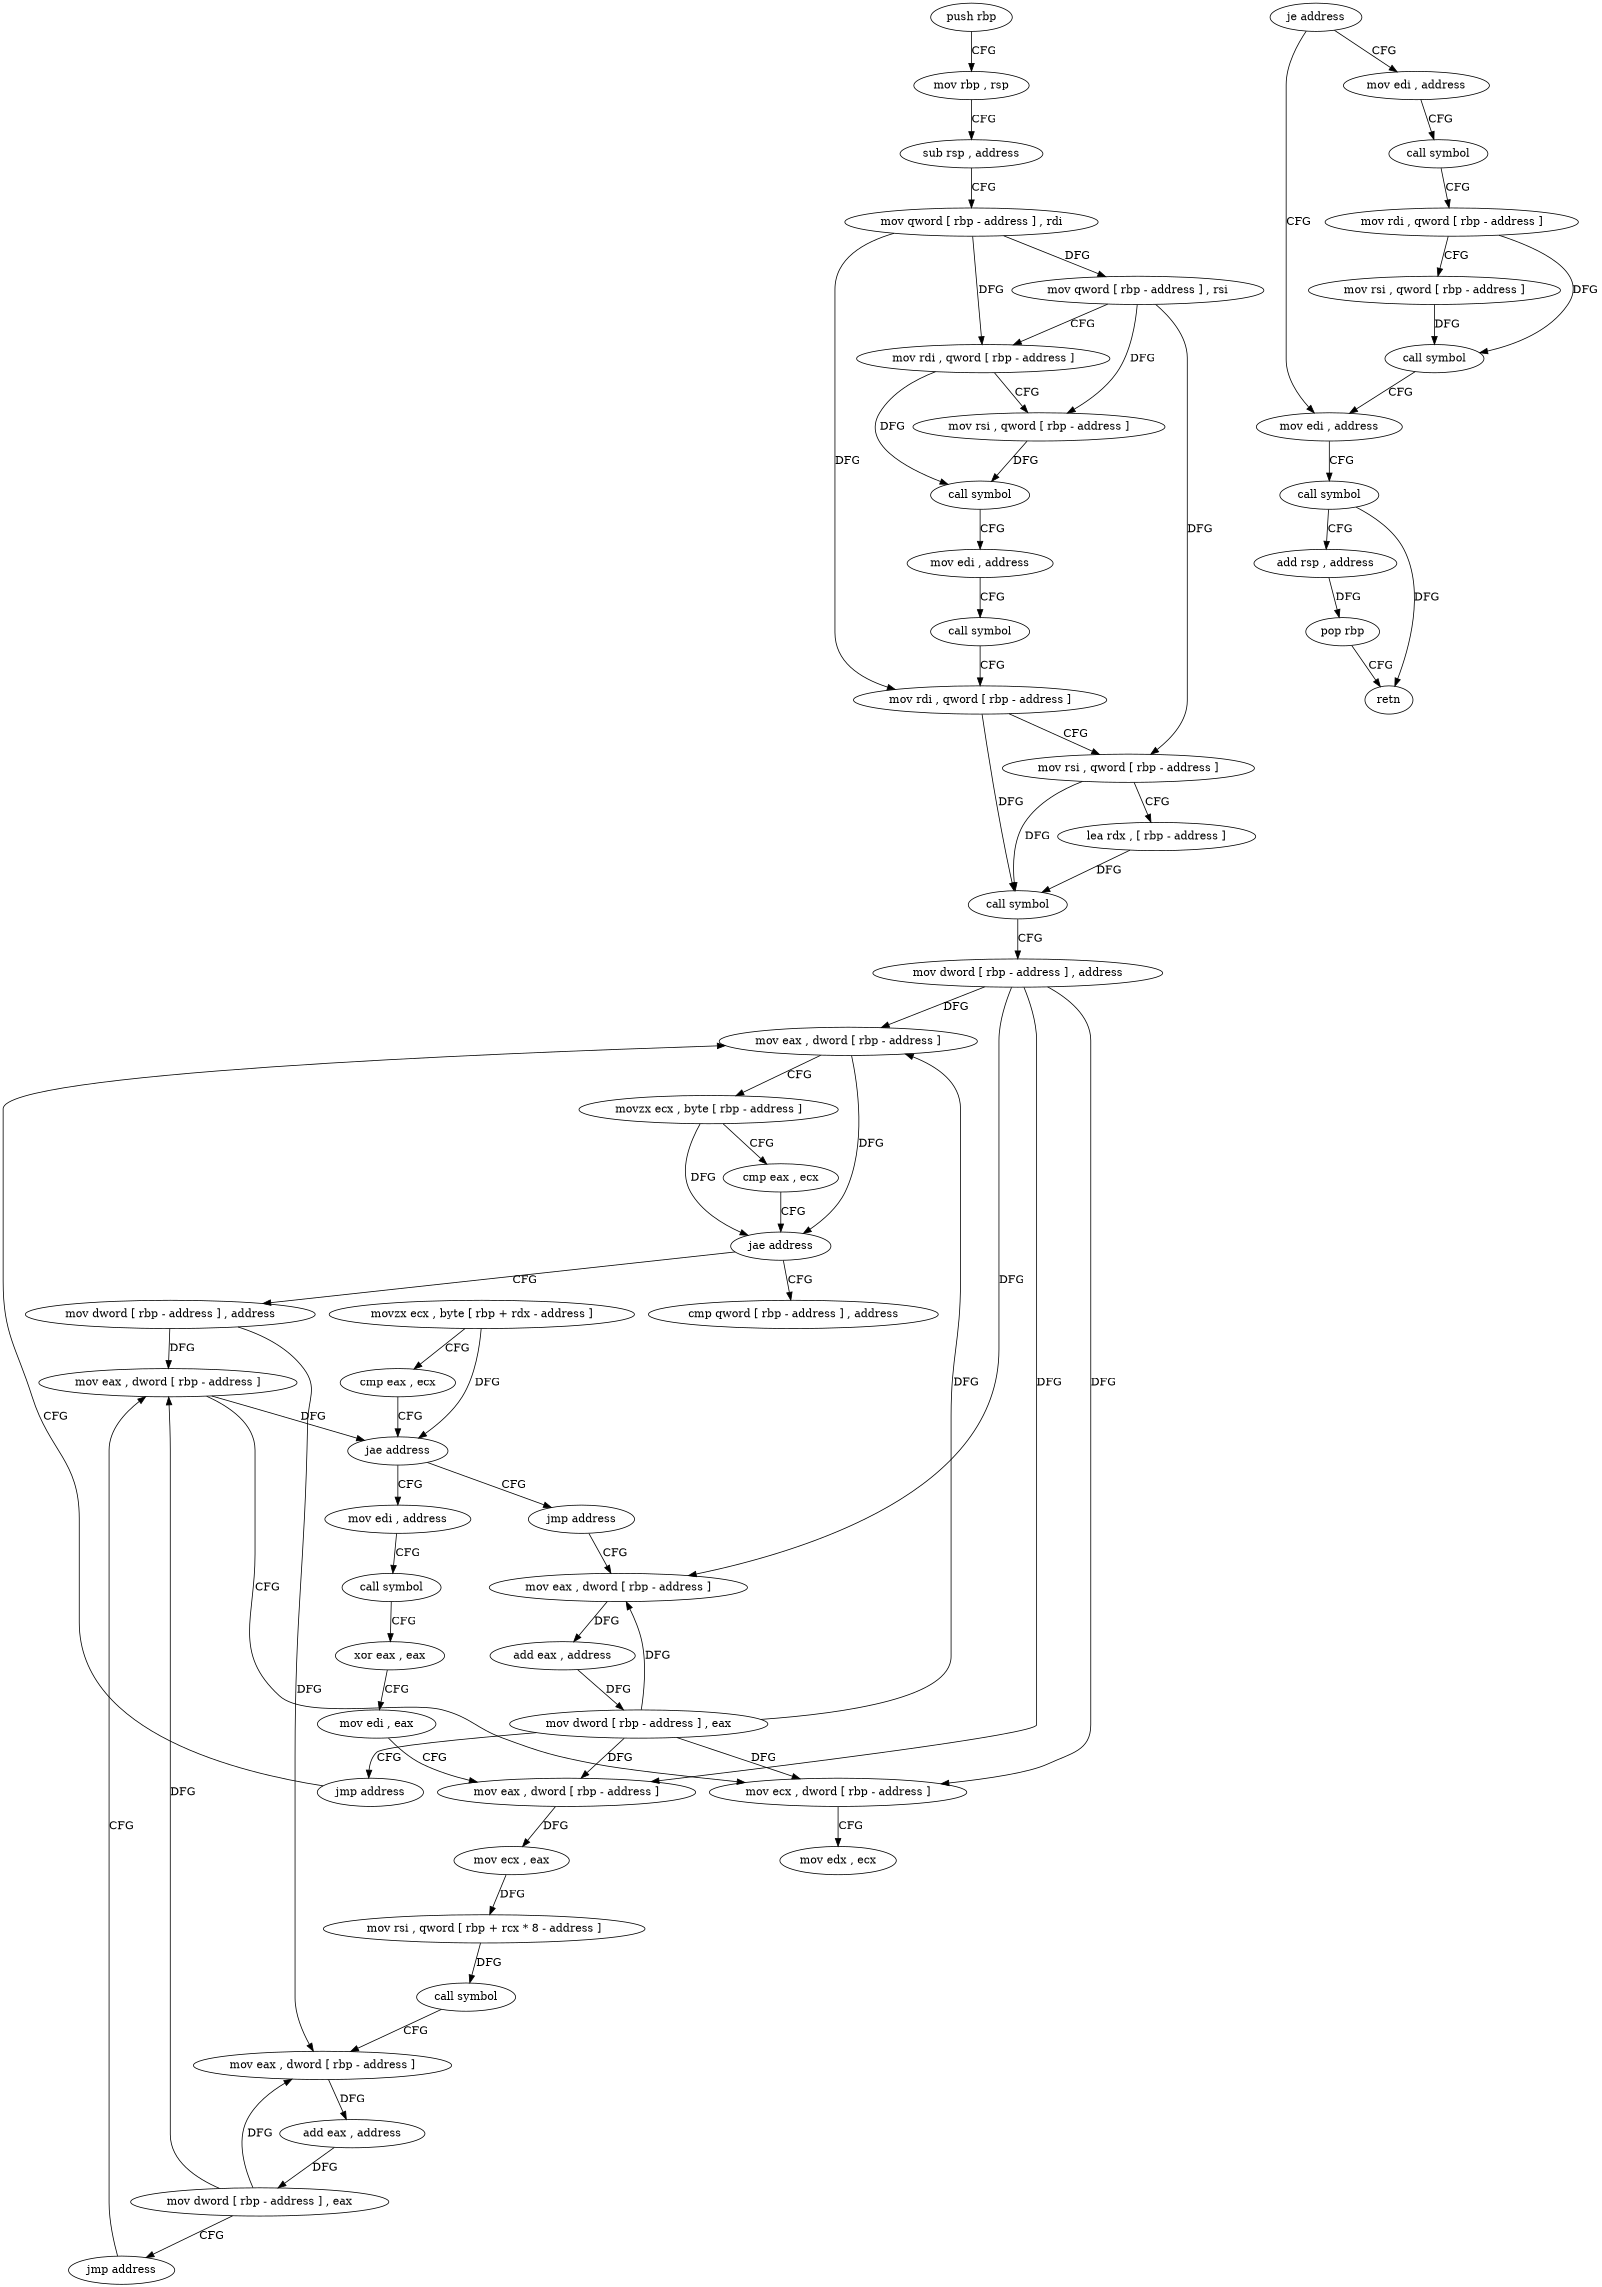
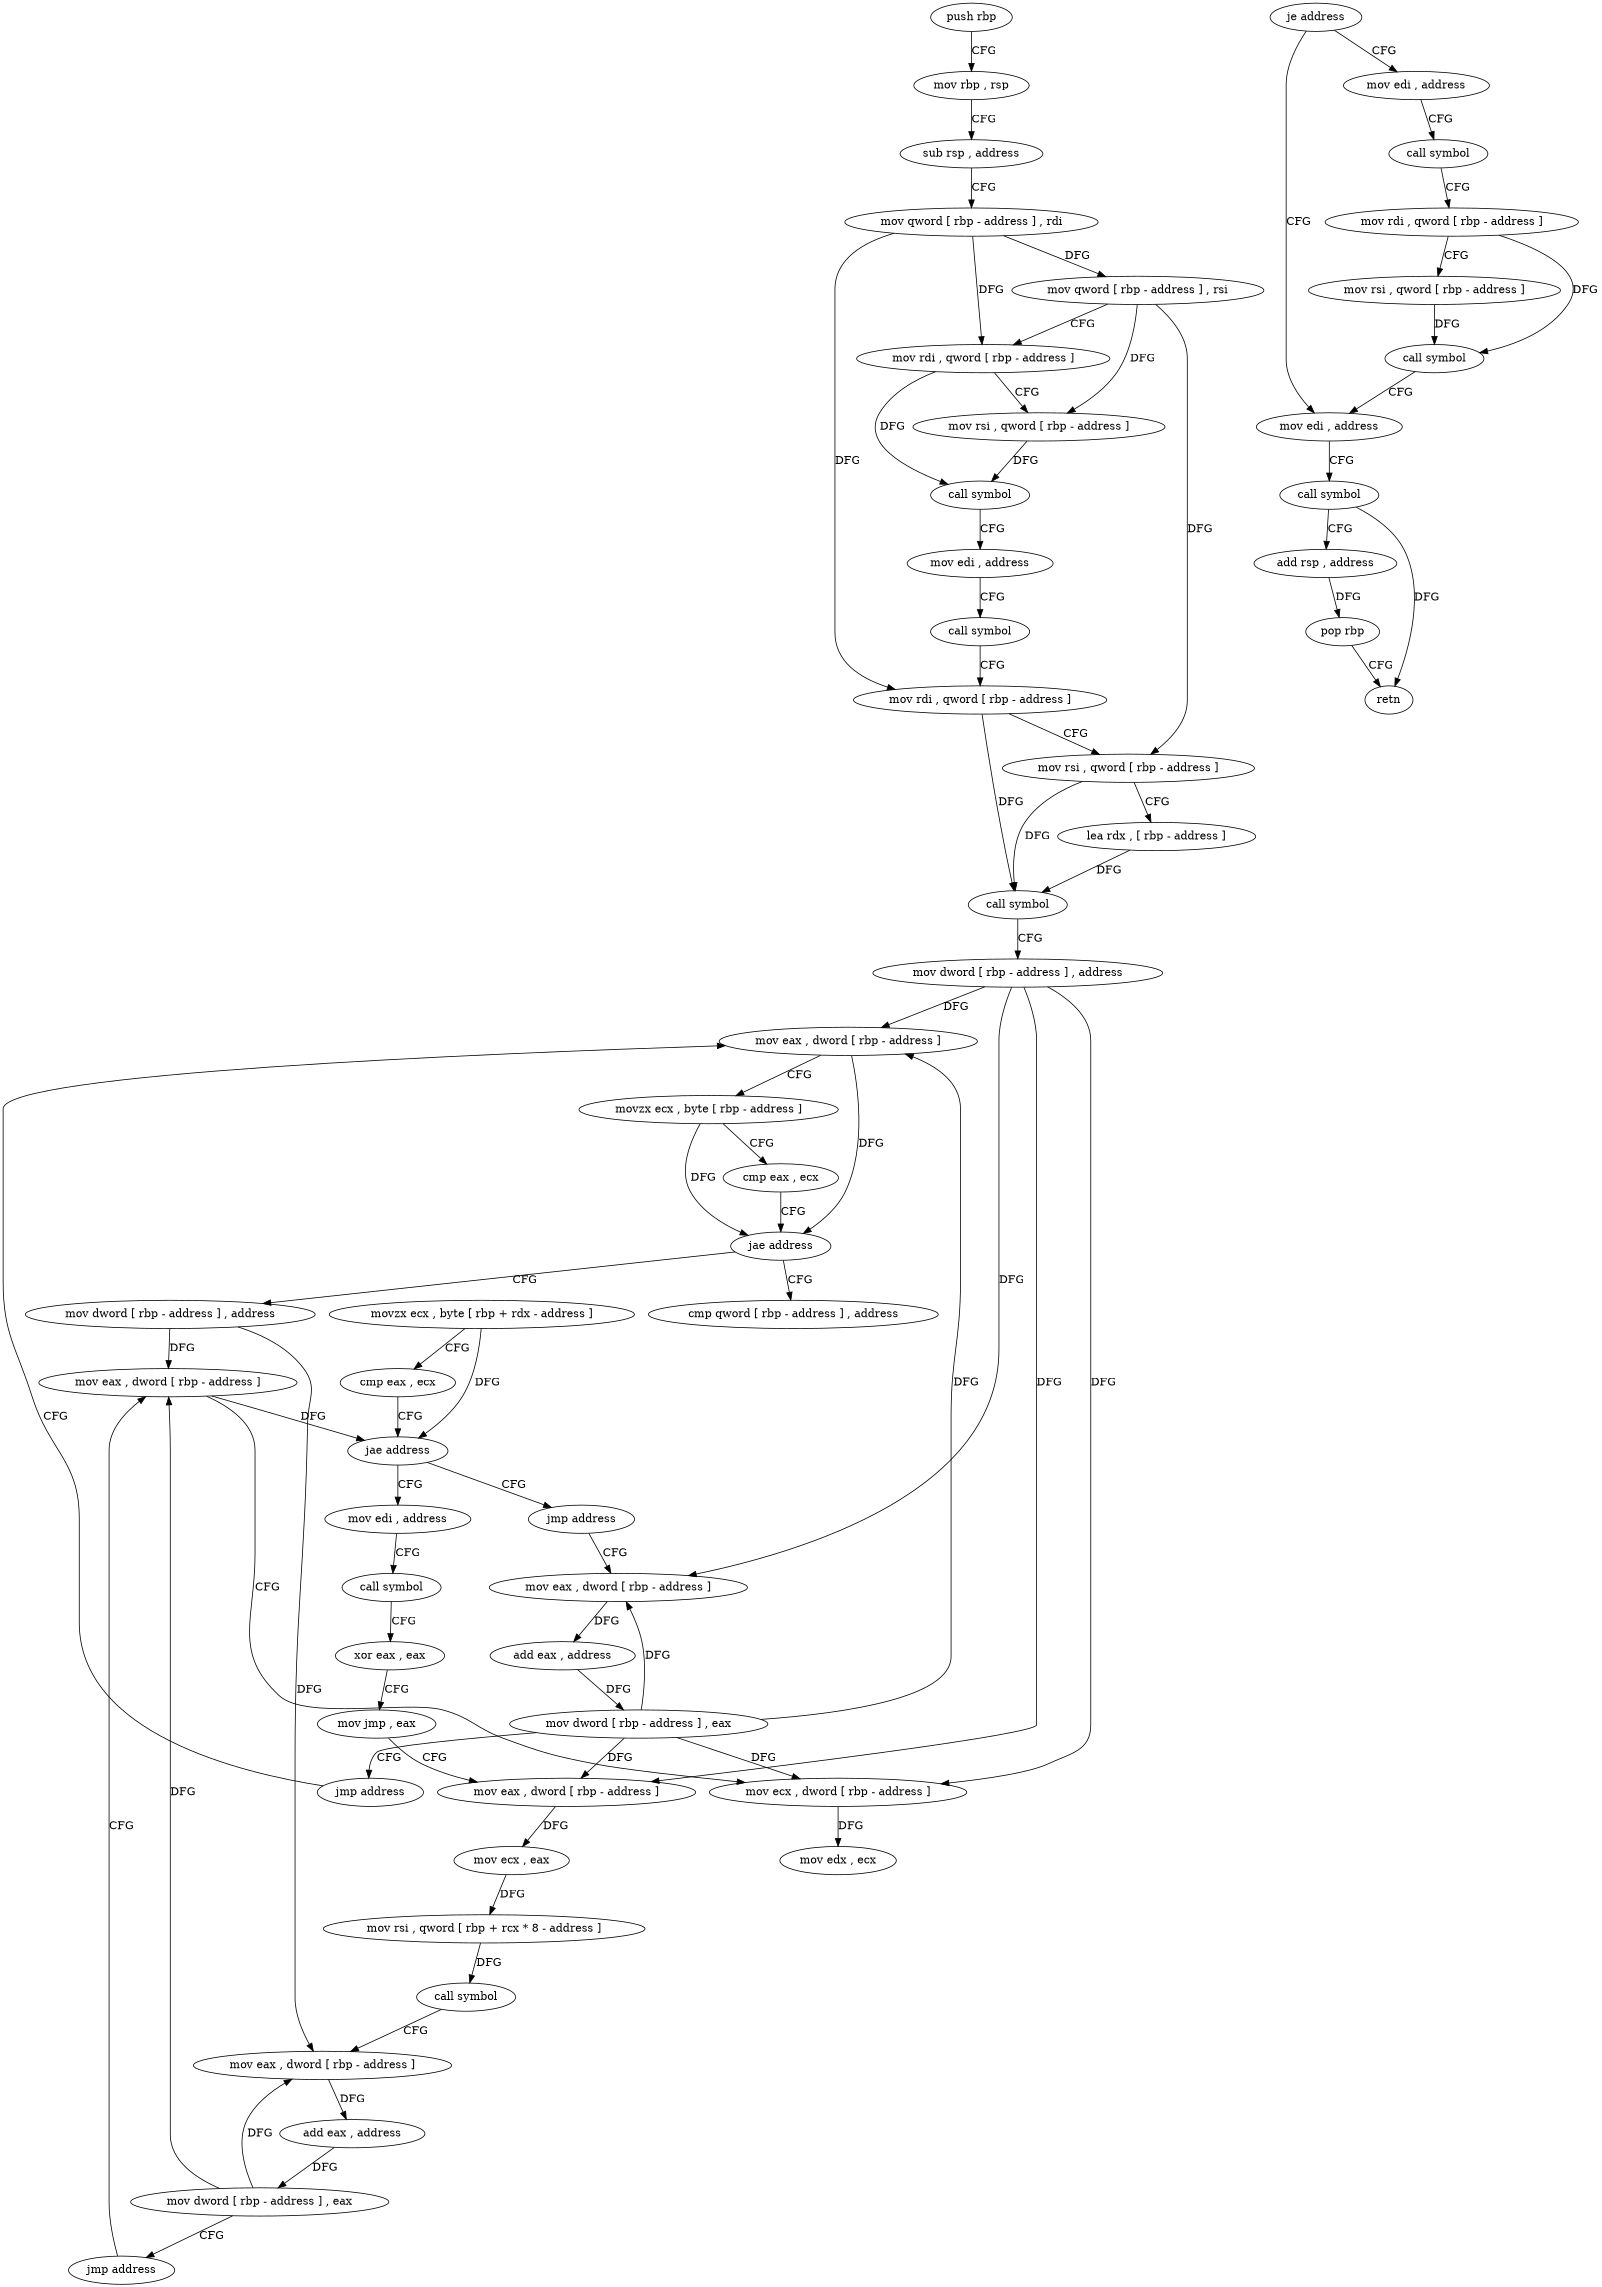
(377, 1724) -> (377, 1724)
(851, 1826) -> (851, 1826)
